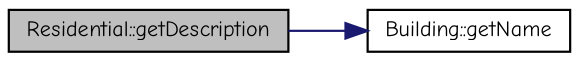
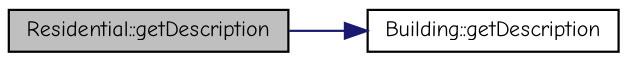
(469, 31) -> (493, 31)
